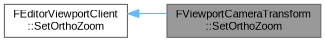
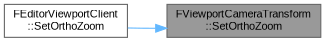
(153, 13) -> (142, 28)
